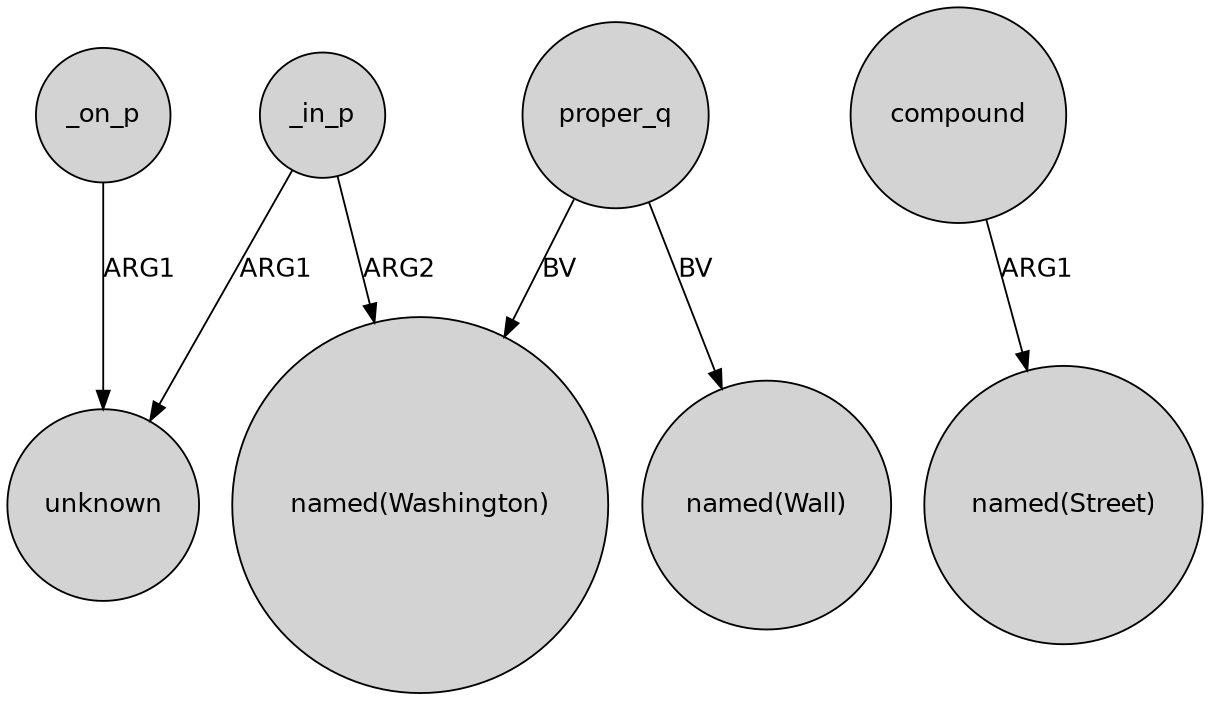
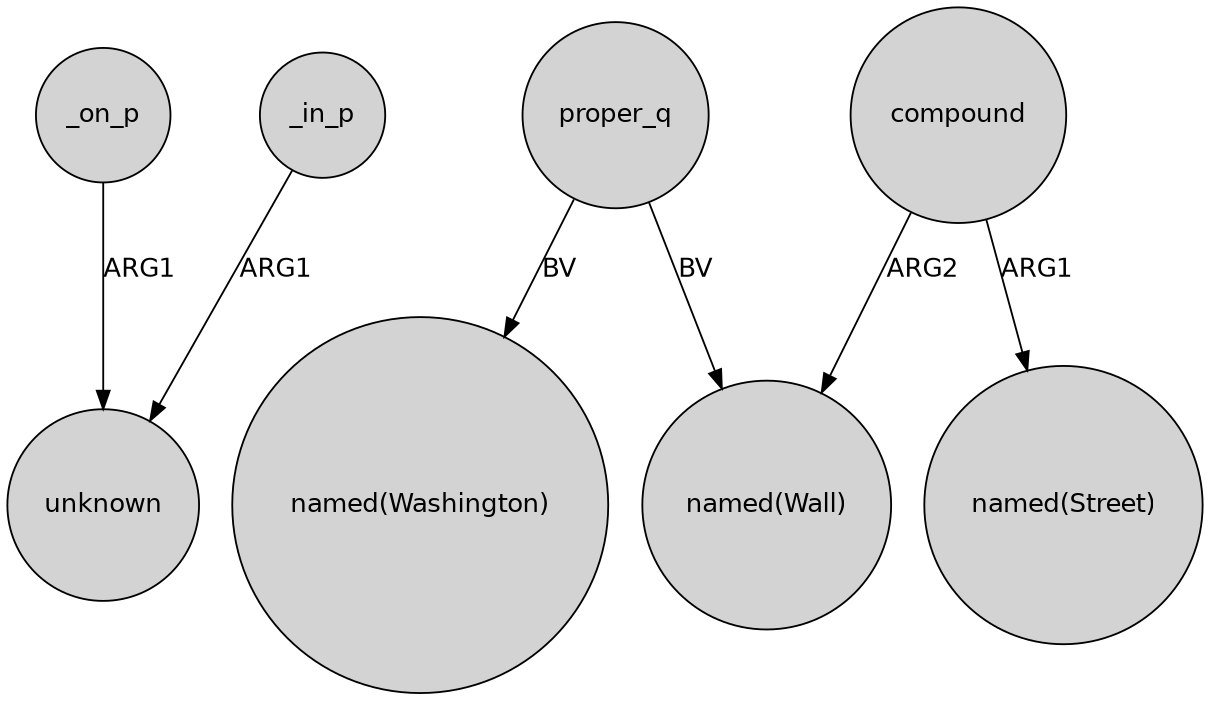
(354, 241) -> none
none -> (871, 294)
